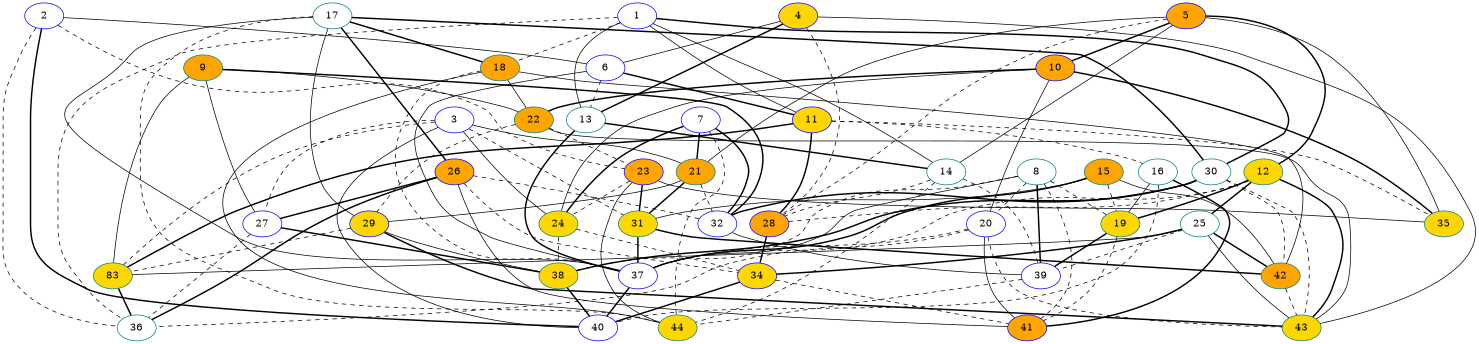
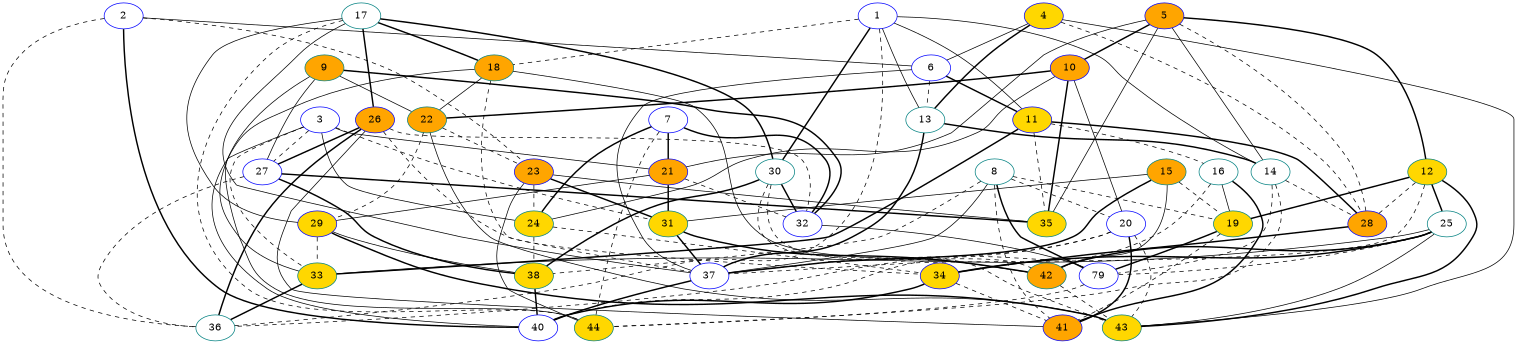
(696, 172) -> (668, 172)
none -> (617, 195)
(113, 276) -> (317, 276)
(1041, 276) -> (1099, 276)
(988, 280) -> (1127, 283)
